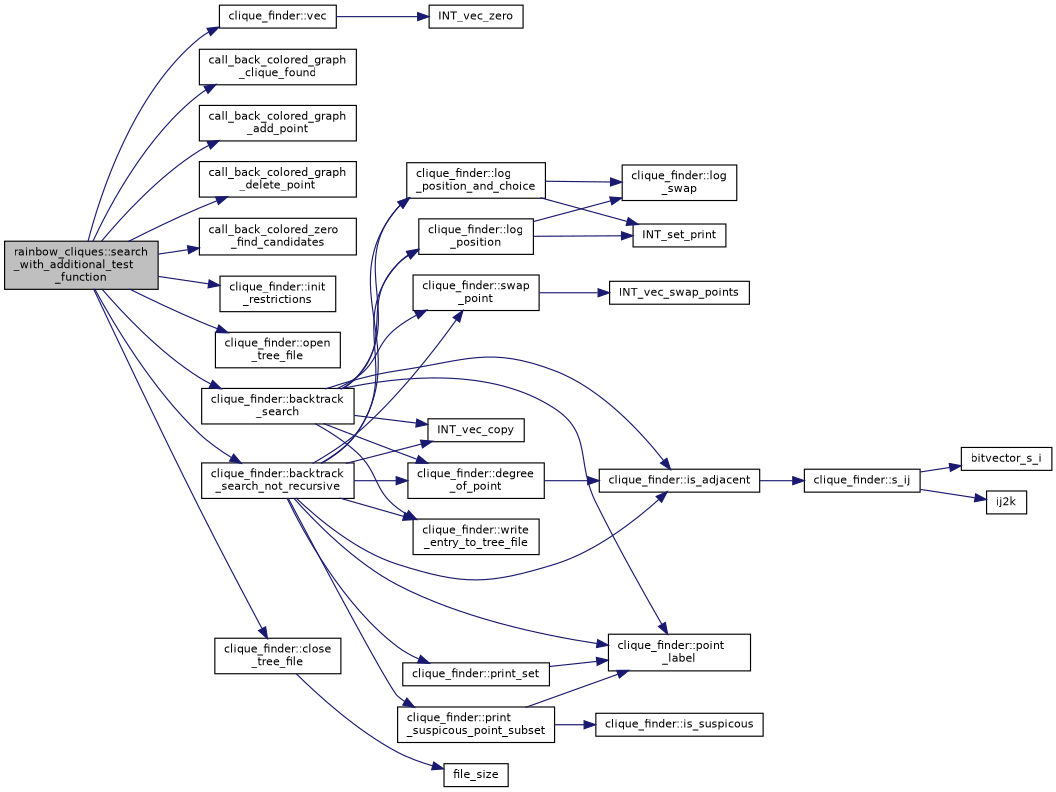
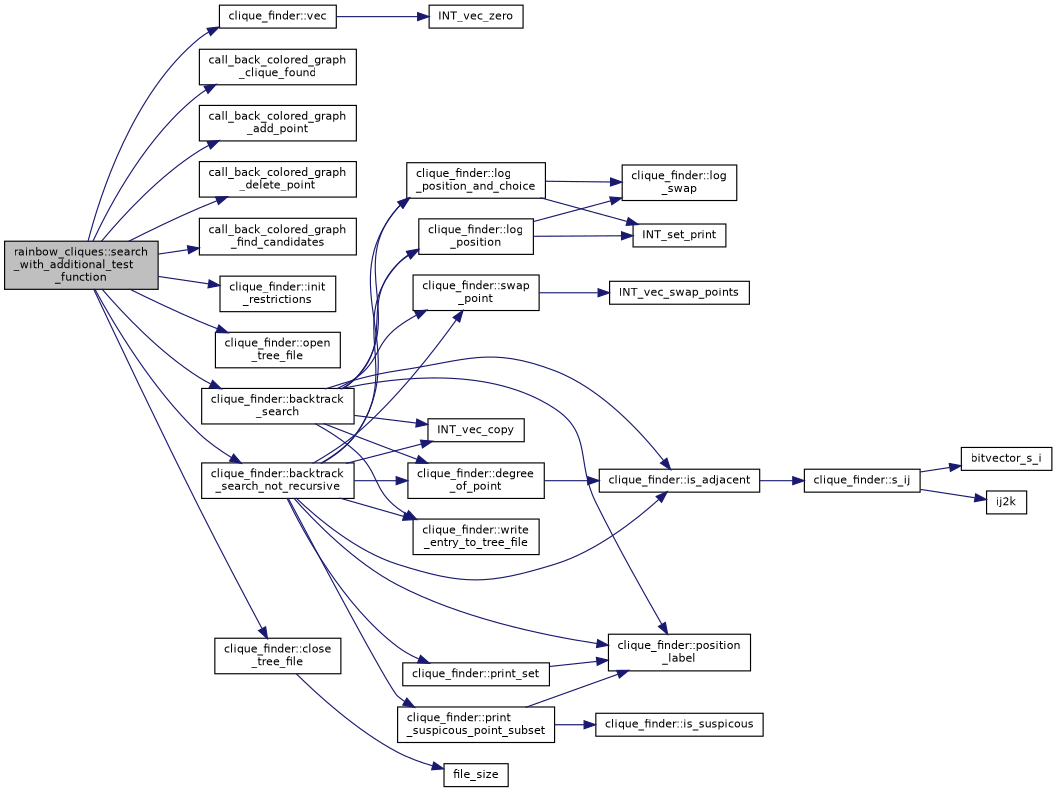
(278, 237) -> (278, 237)
(679, 653) -> (679, 653)
